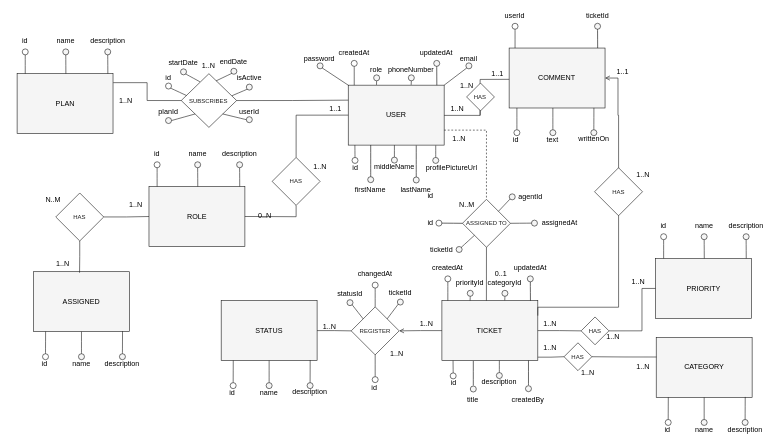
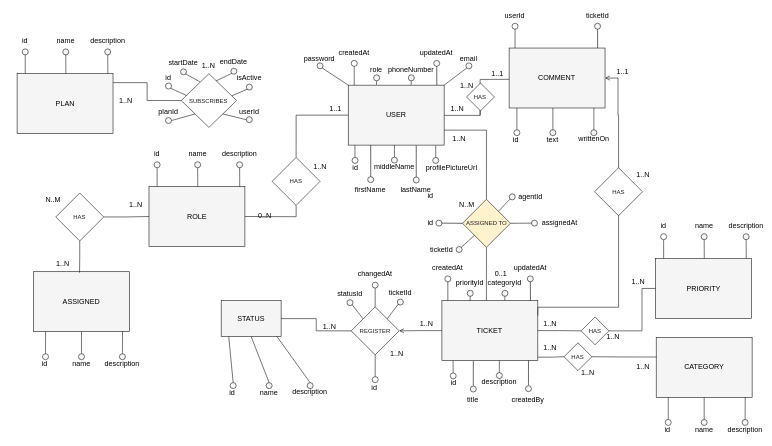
(292, 101) -> none
(487, 143) -> (487, 143)
(487, 224) -> (487, 224)
(269, 331) -> (251, 319)
